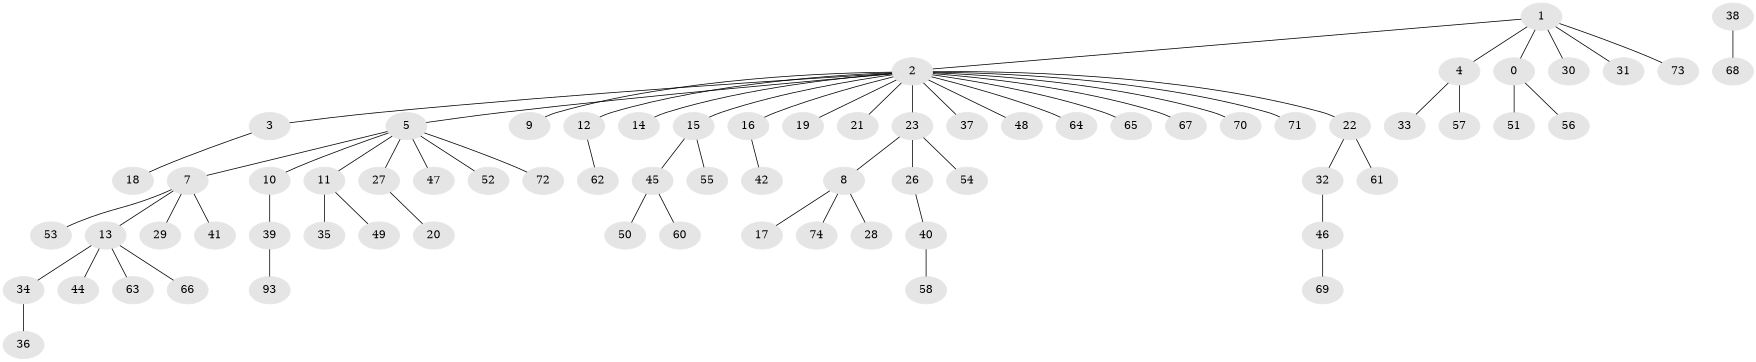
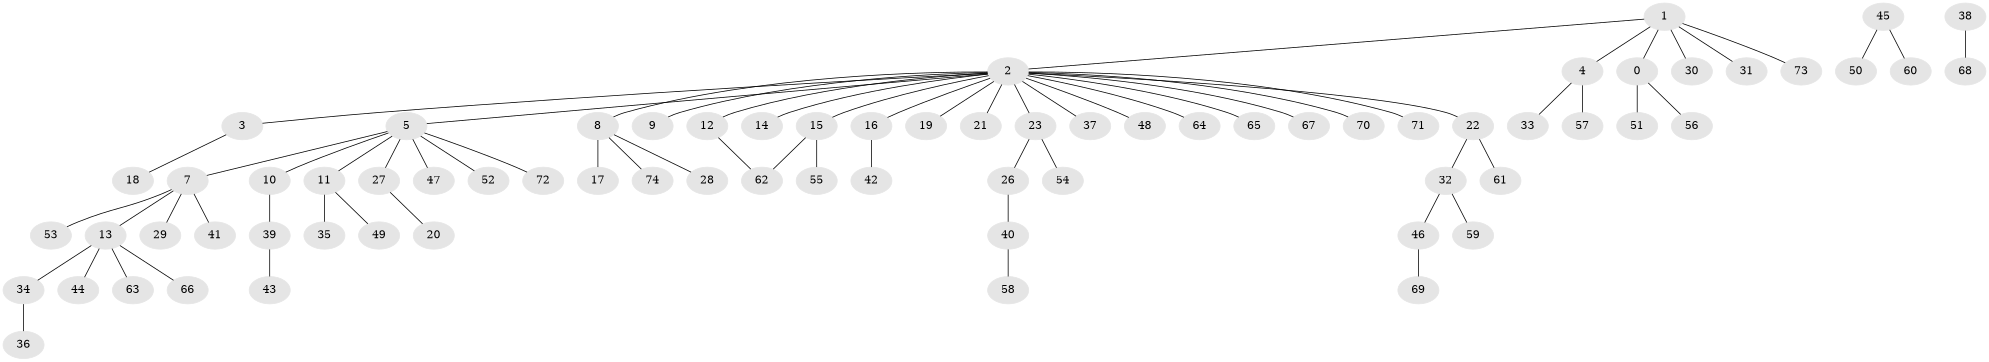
(673, 153) -> (789, 153)
(878, 153) -> (799, 82)
none -> (1473, 236)
(270, 290) -> (270, 290)
